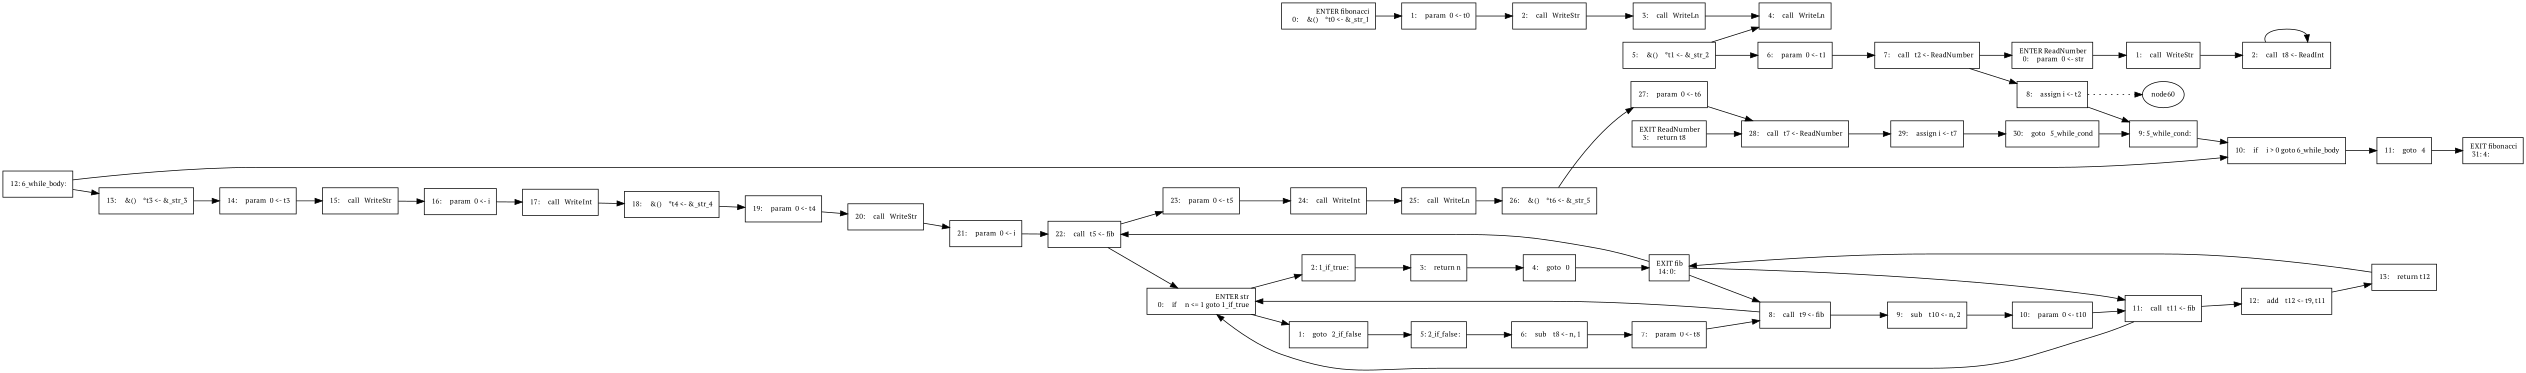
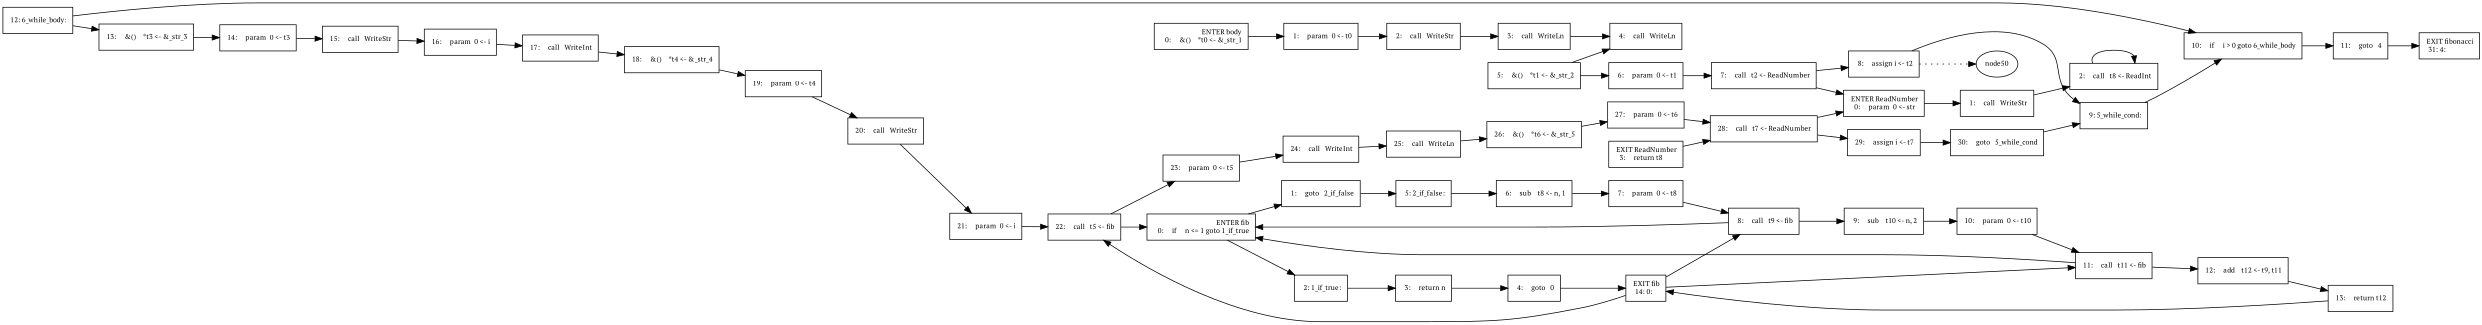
(1329, 16) -> (1201, 36)
(2163, 95) -> (1997, 64)
none -> (1827, 115)
(1201, 301) -> (1201, 227)
